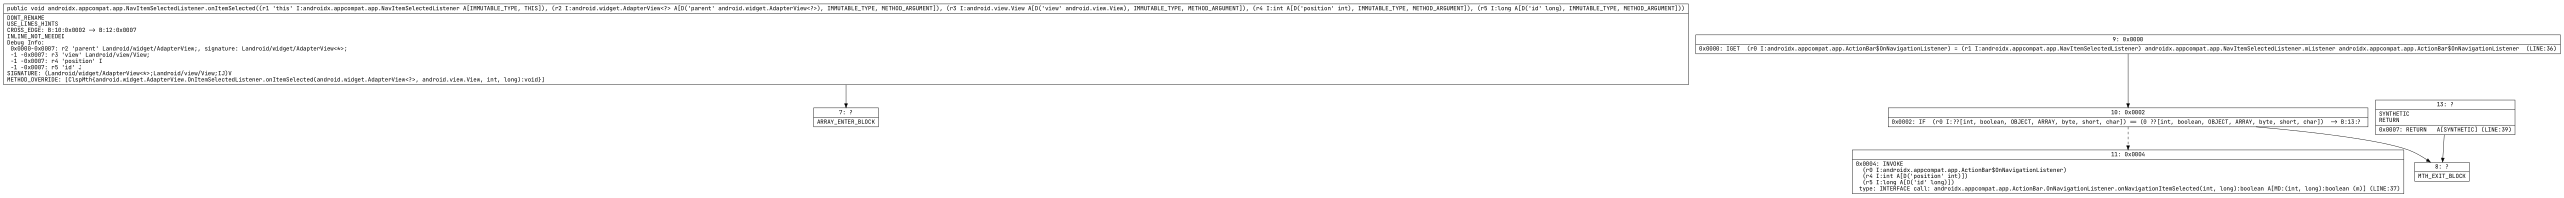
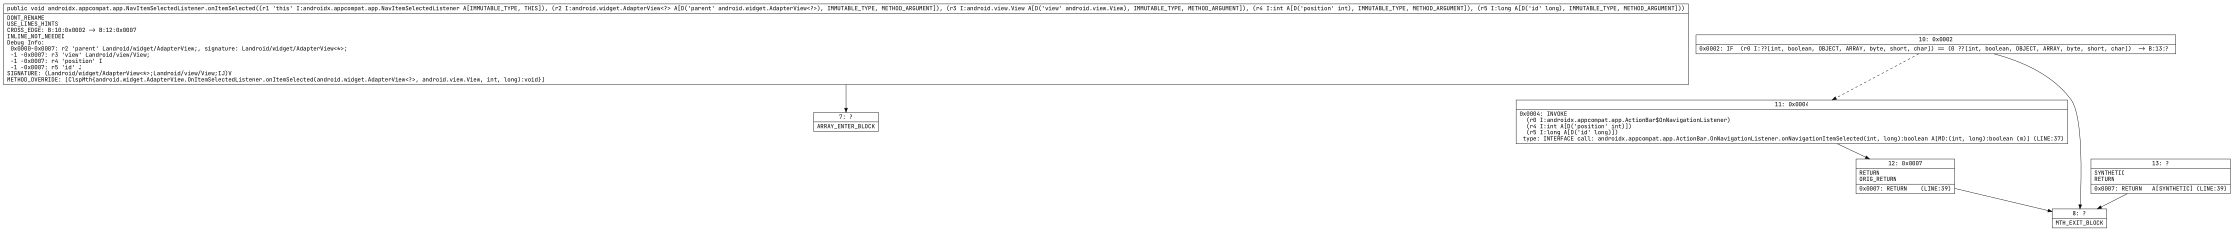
(2128, 44) -> none
none -> (1905, 176)
